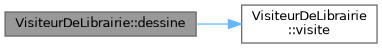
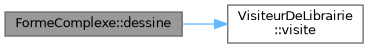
(101, 24) -> (94, 24)
